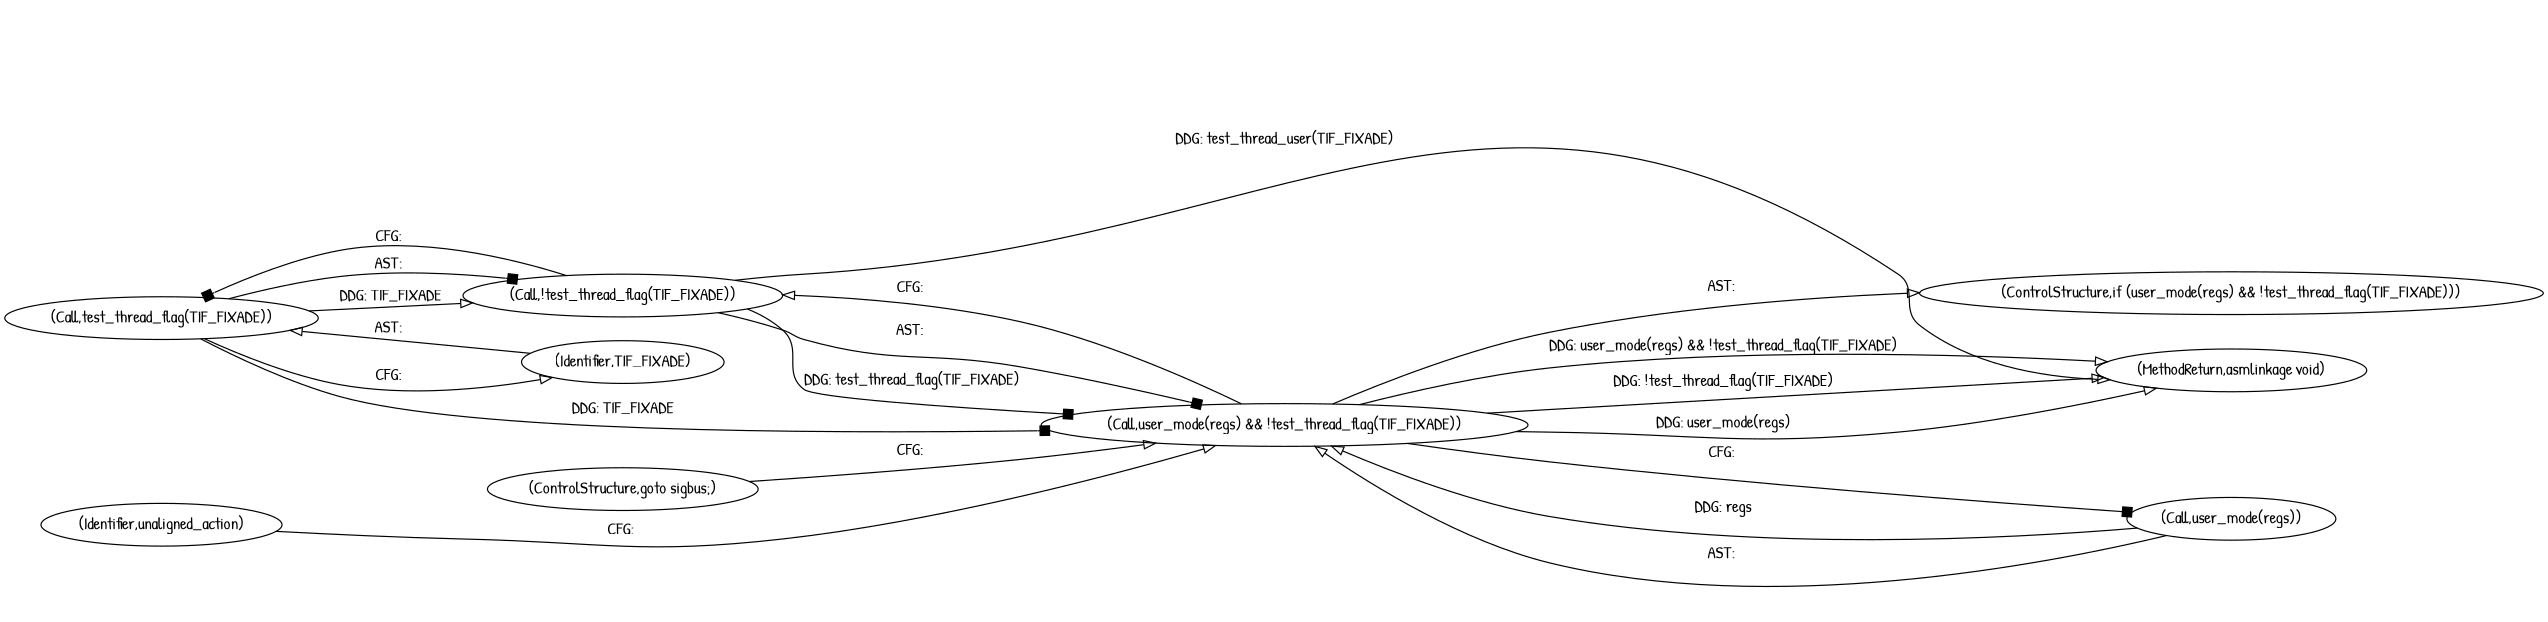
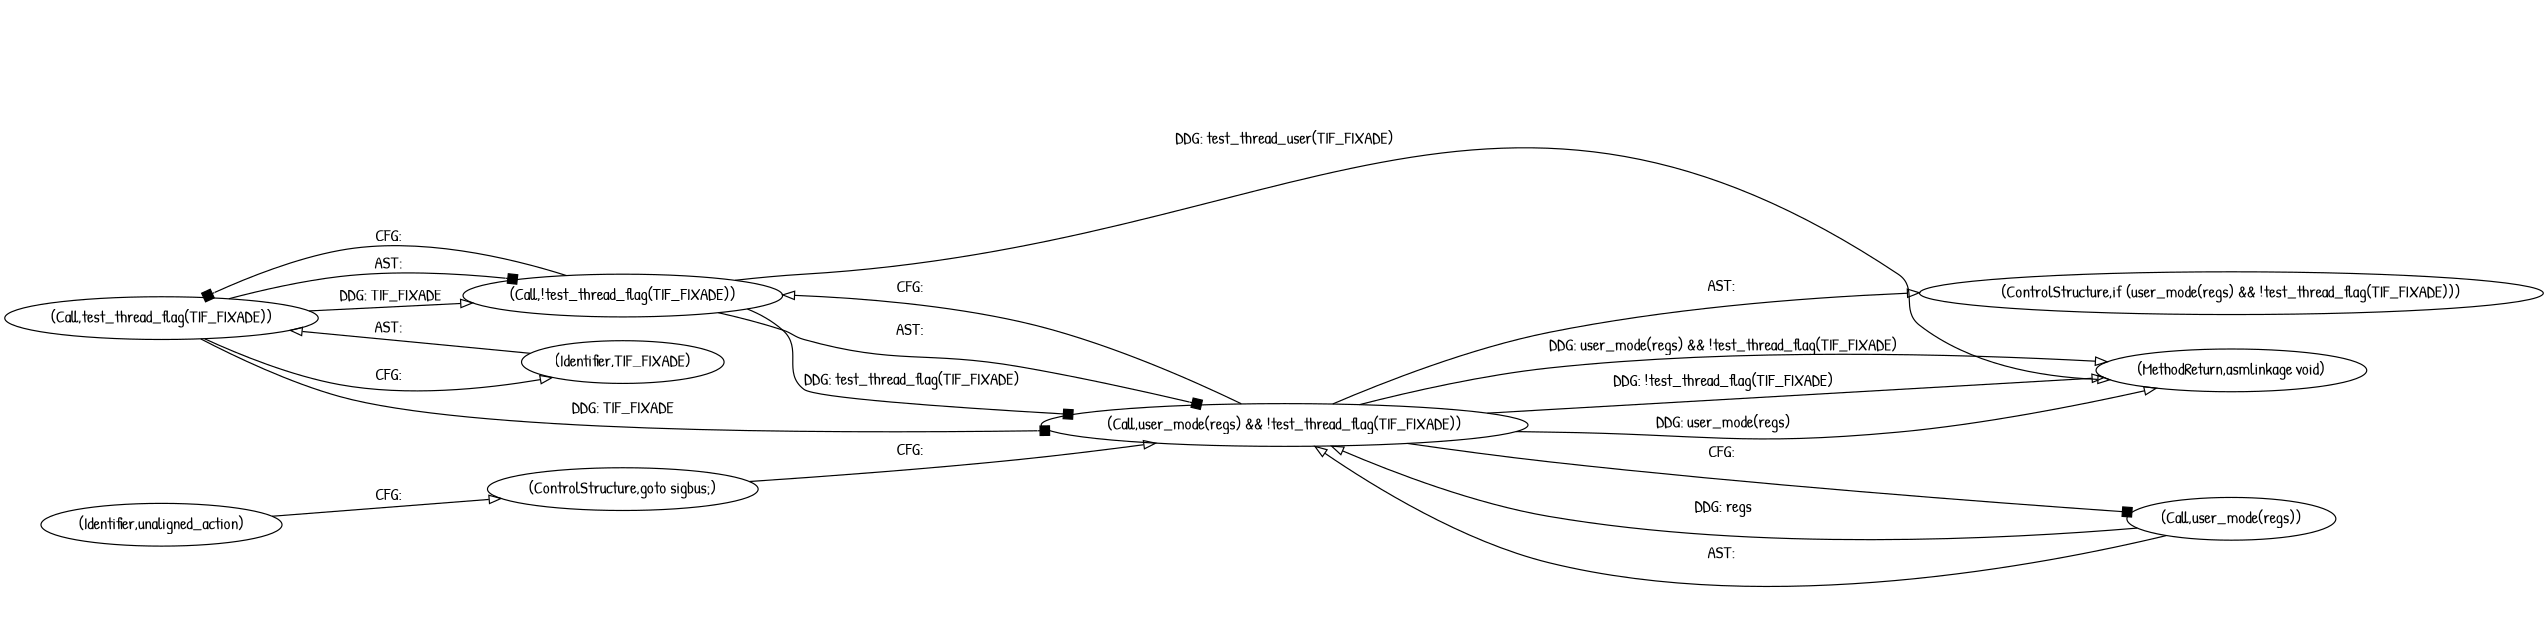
(745, 543) -> (380, 508)
